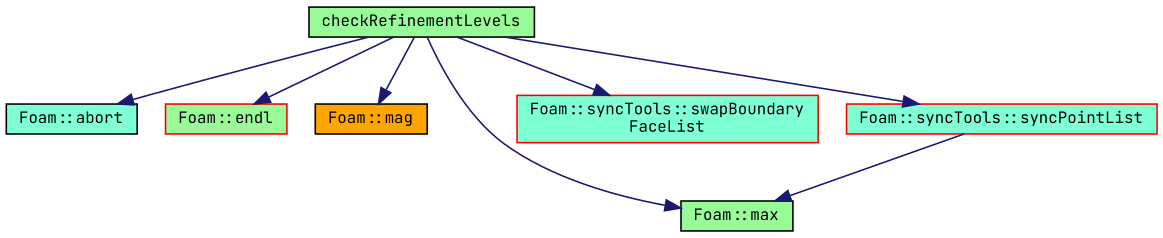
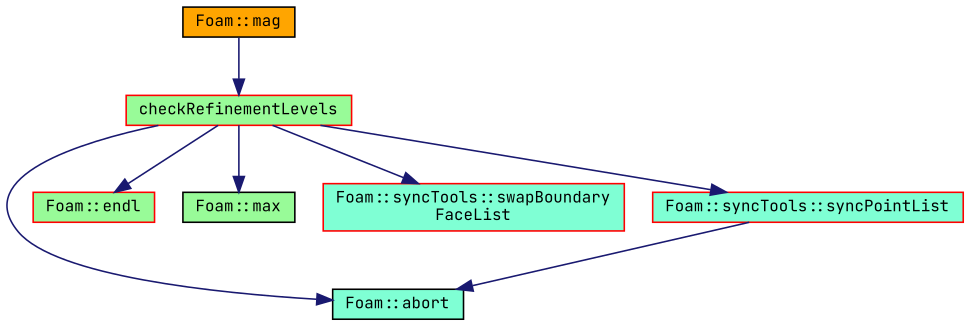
(422, 22) -> (239, 110)
(400, 63) -> (239, 58)
(877, 165) -> (611, 254)
